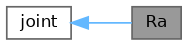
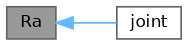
(110, 23) -> (95, 23)
